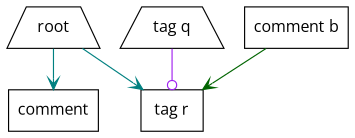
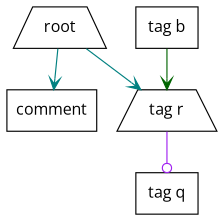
(172, 28) -> (167, 193)
(296, 28) -> (167, 28)
(172, 65) -> (167, 147)
(172, 111) -> (167, 111)
